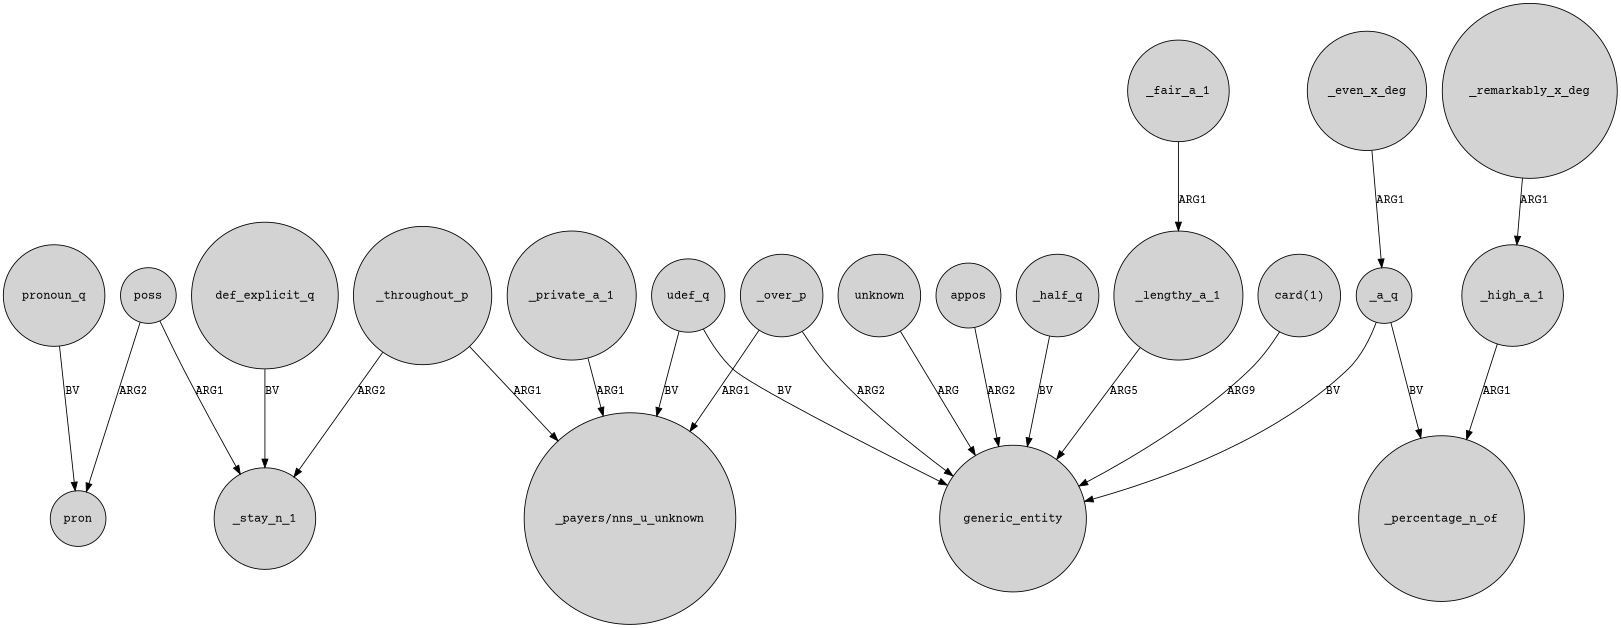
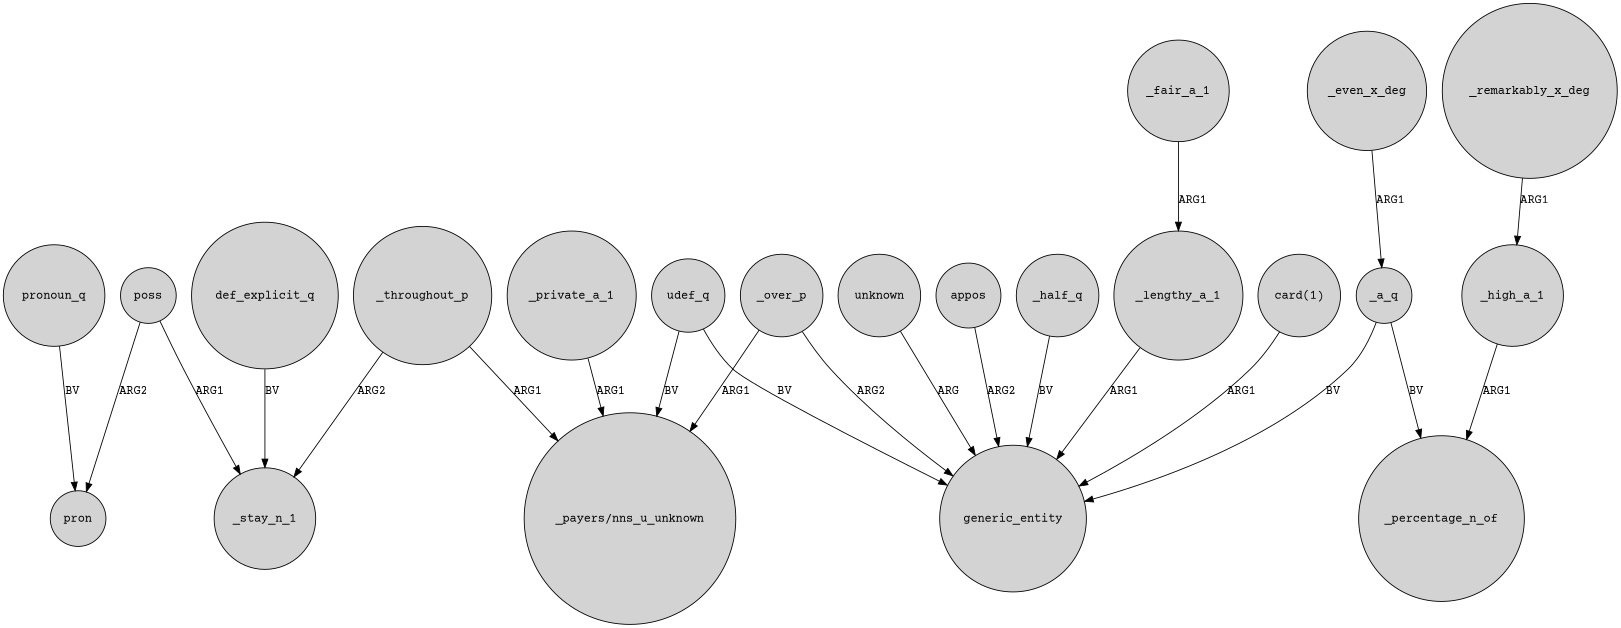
(1124, 391) -> (1124, 391)
(1242, 391) -> (1242, 391)
